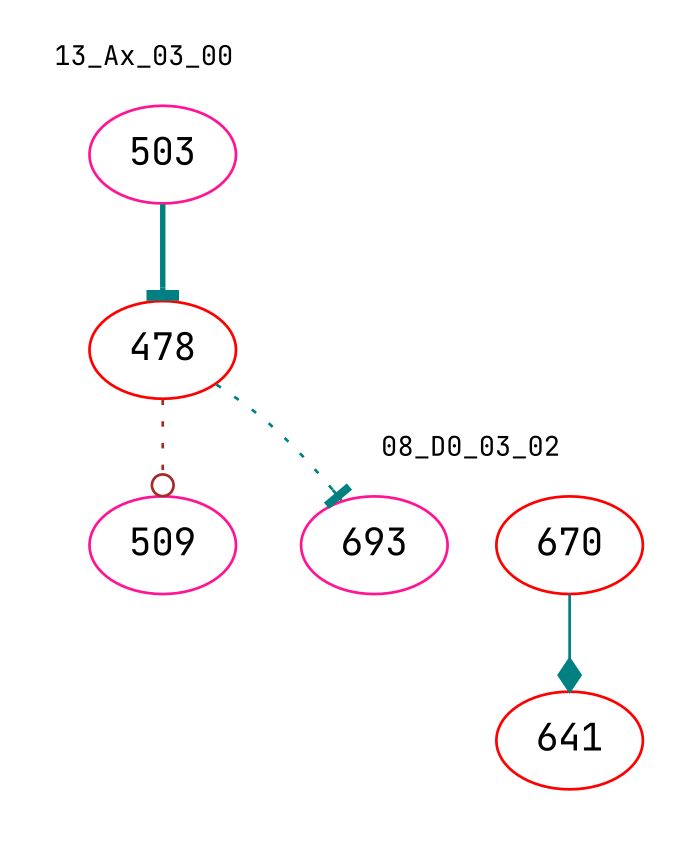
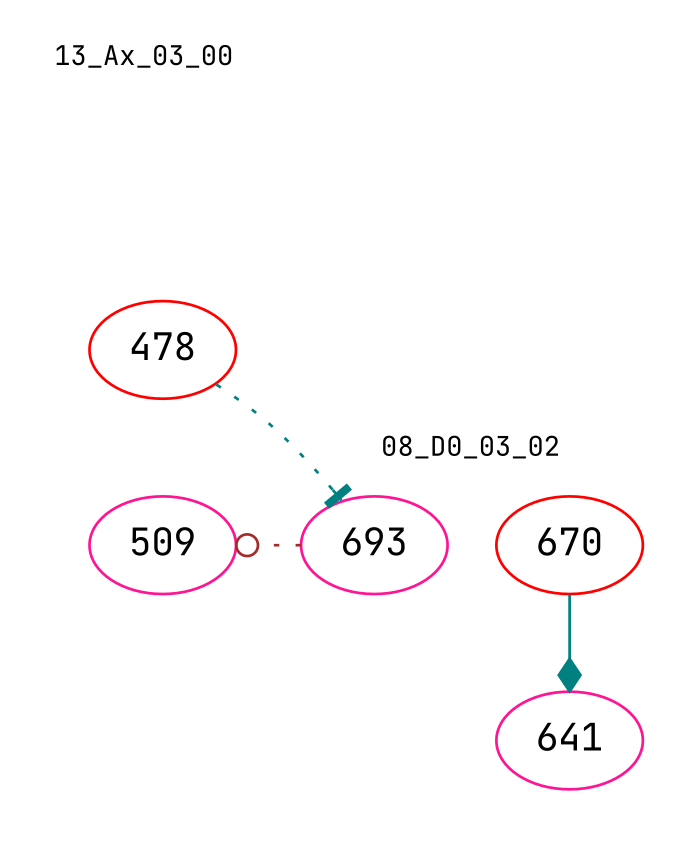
(163, 155) -> none
(163, 437) -> (280, 545)
(570, 741) -> (570, 741)
